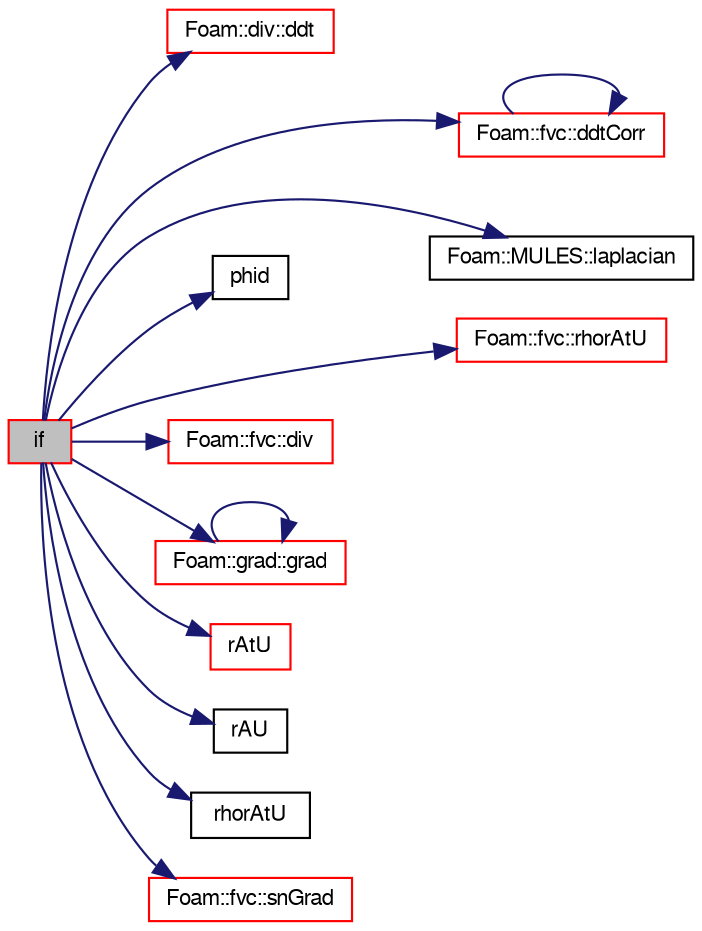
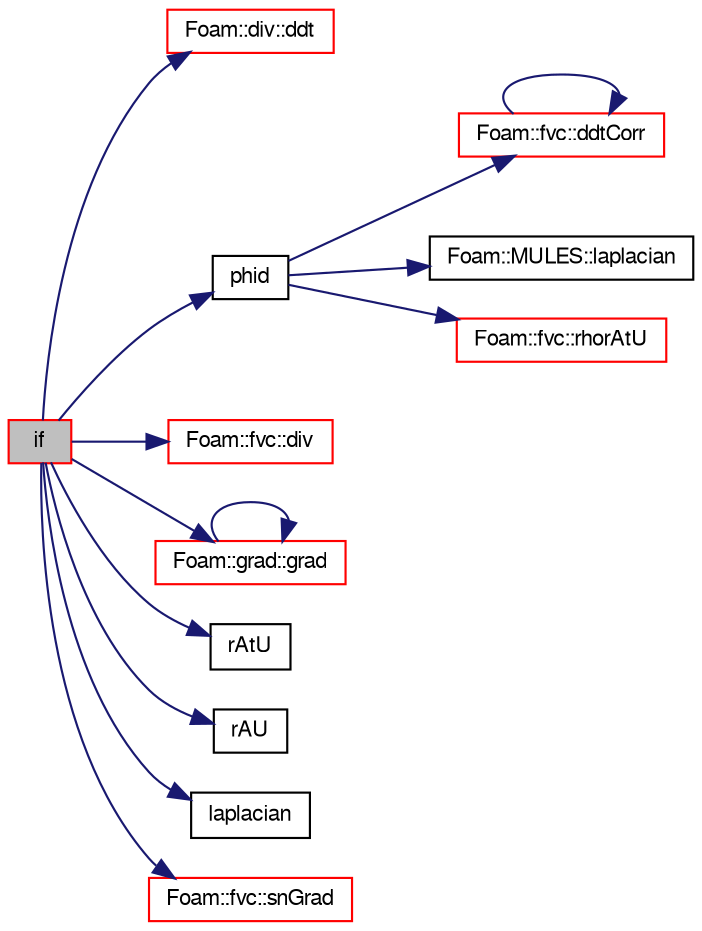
(166, 178) -> (392, 213)
(209, 212) -> (348, 271)
(250, 378) -> (363, 300)
(251, 647) -> (251, 647)
(251, 815) -> (251, 815)
